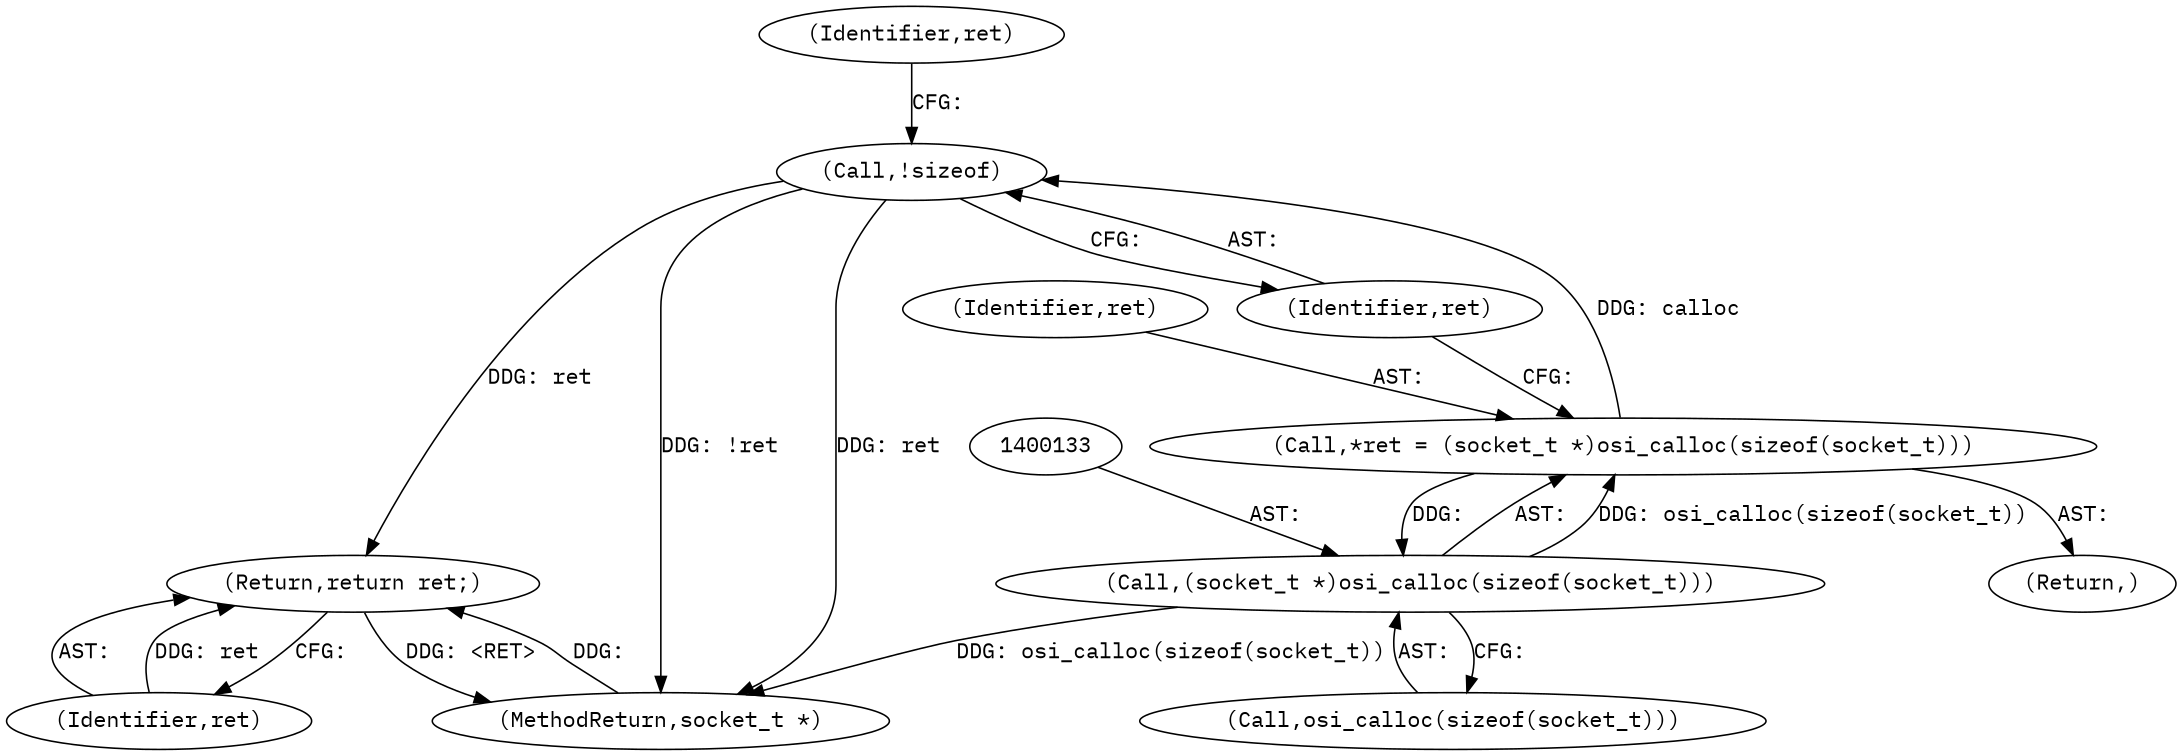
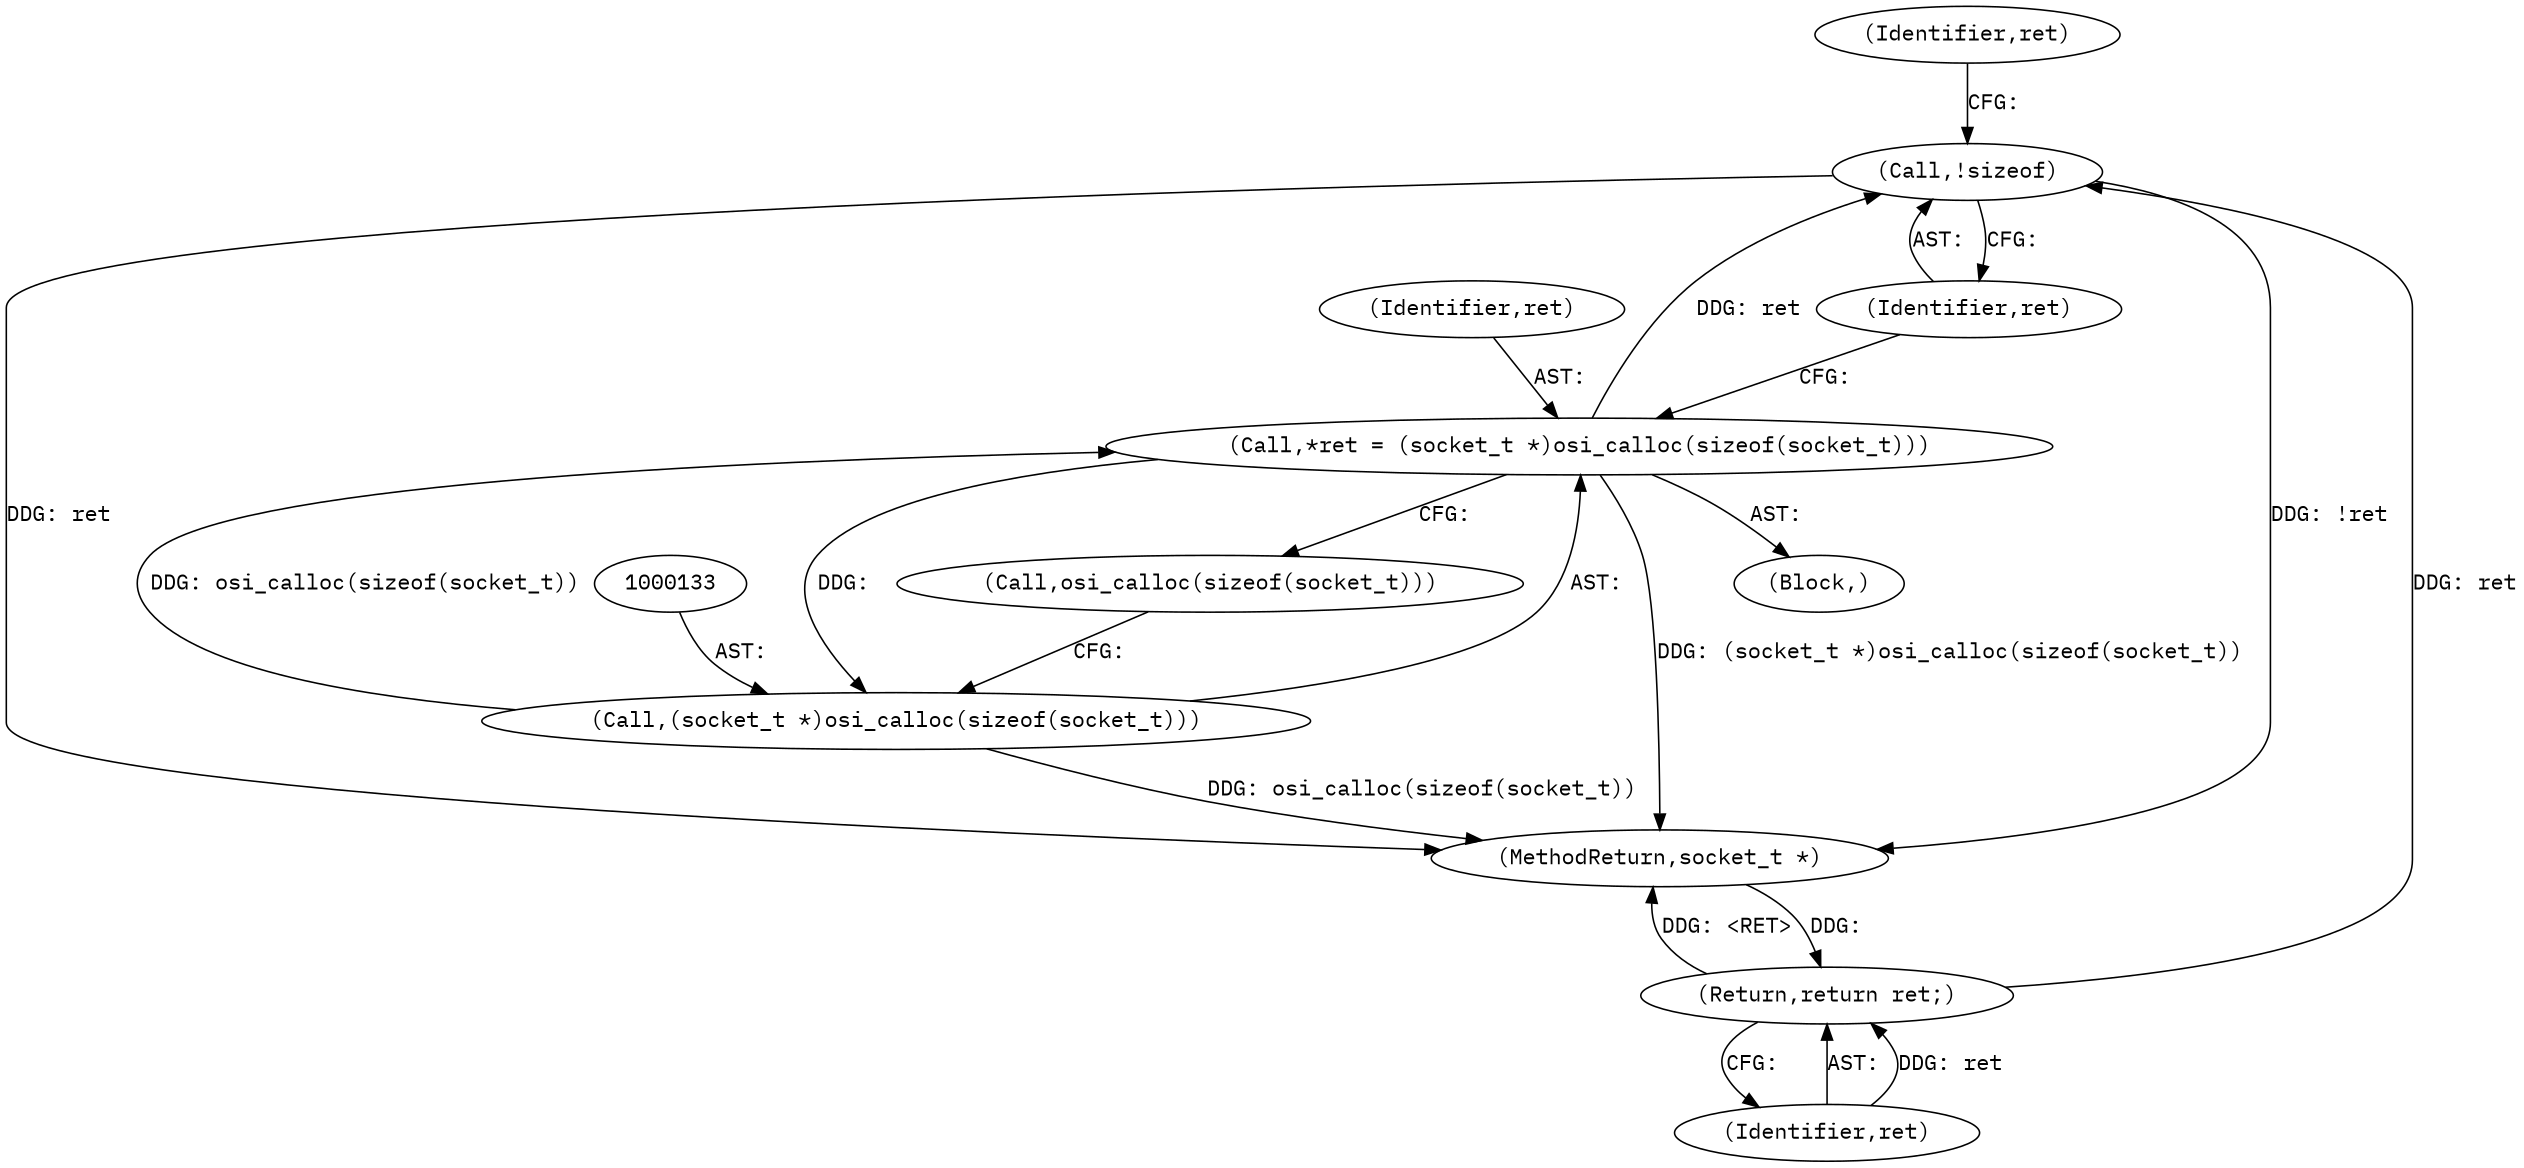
(1668, 309) -> (1749, 309)
(538, 311) -> (2412, 633)
(1046, 447) -> (671, 584)
(2082, 584) -> (1819, 584)
none -> (1654, 639)
(1471, 641) -> (1402, 513)
(1431, 652) -> (1106, 652)
